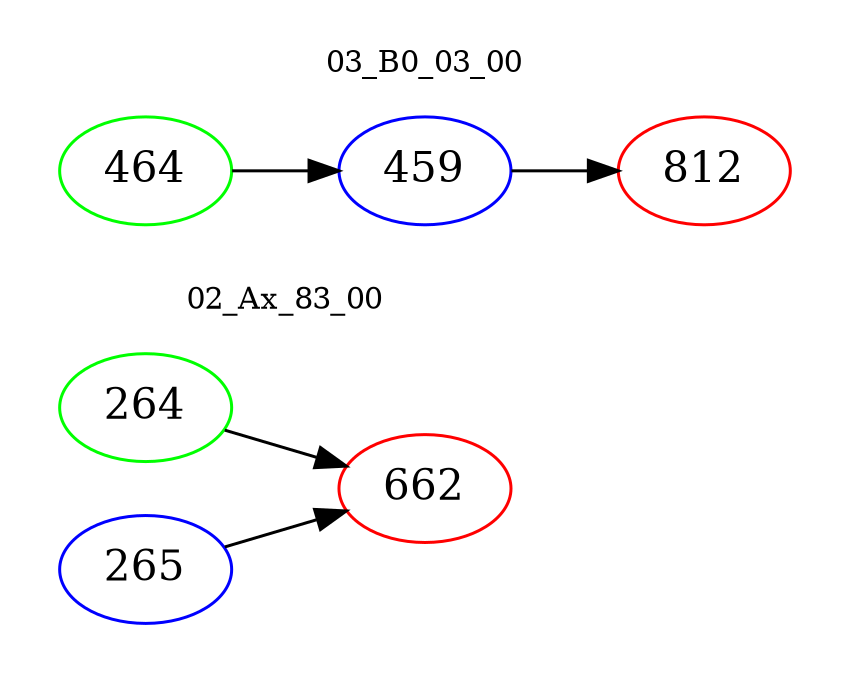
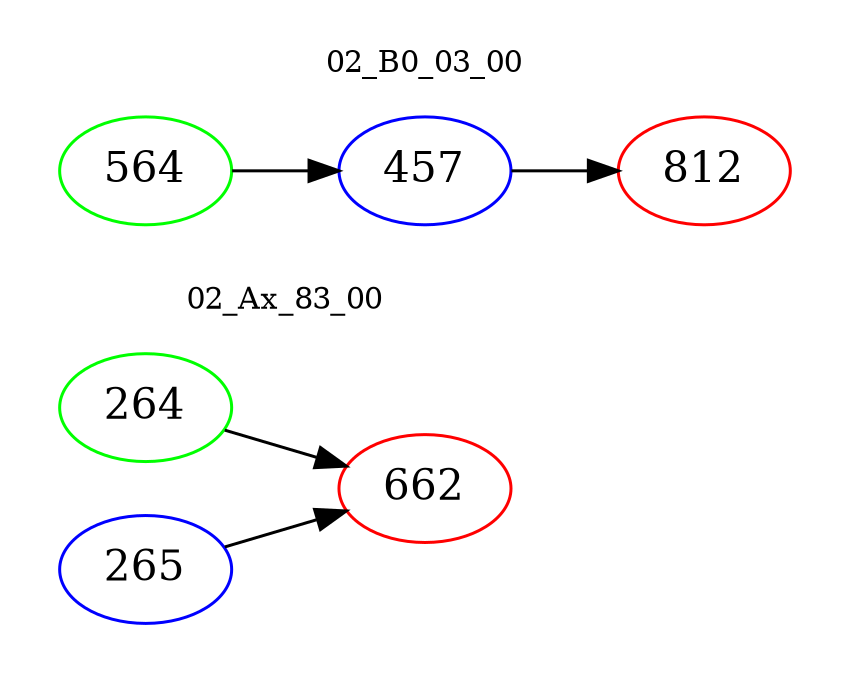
(425, 64) -> (425, 64)
(146, 171) -> (146, 171)
(425, 171) -> (425, 171)
